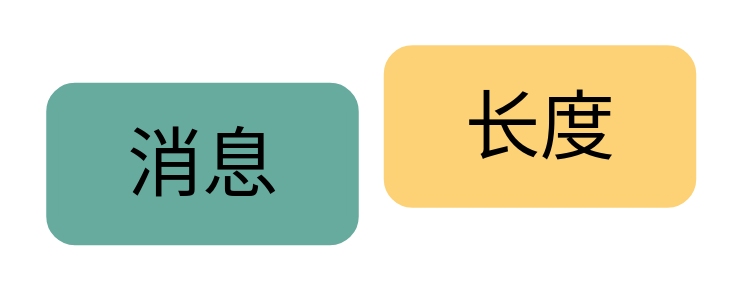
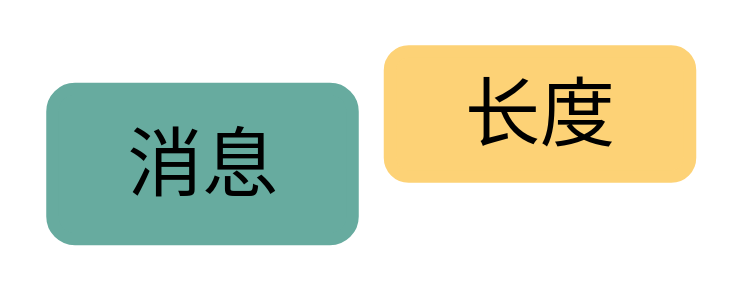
(540, 126) -> (540, 114)
